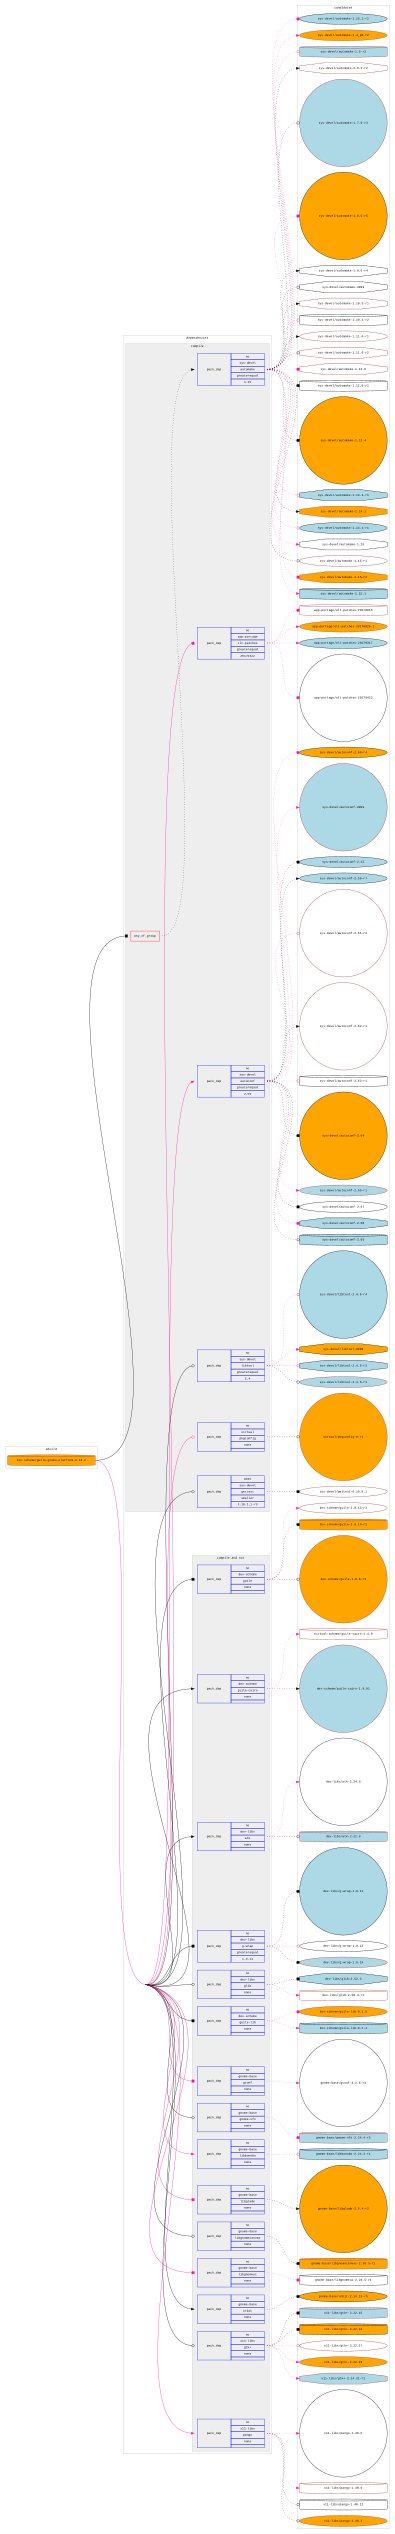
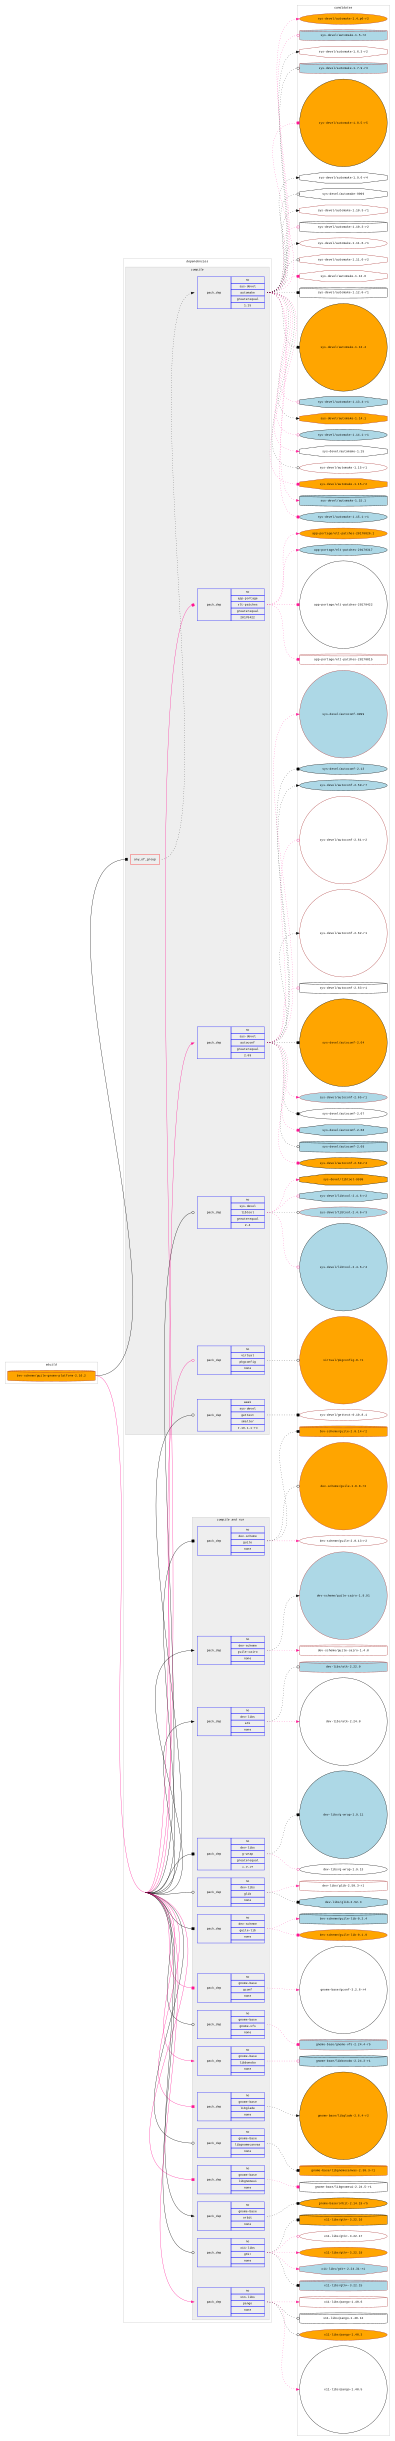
(343, 123) -> (343, 68)
(343, 1634) -> (343, 1650)
(343, 1962) -> none
